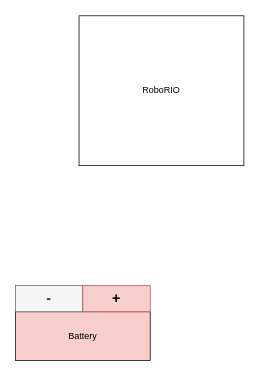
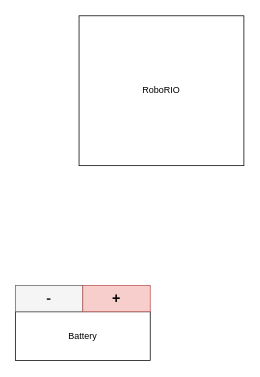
(83, 336) -> (83, 336)
